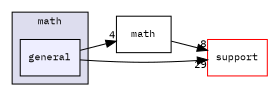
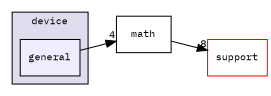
(50, 22) -> (50, 22)
(139, 62) -> none
